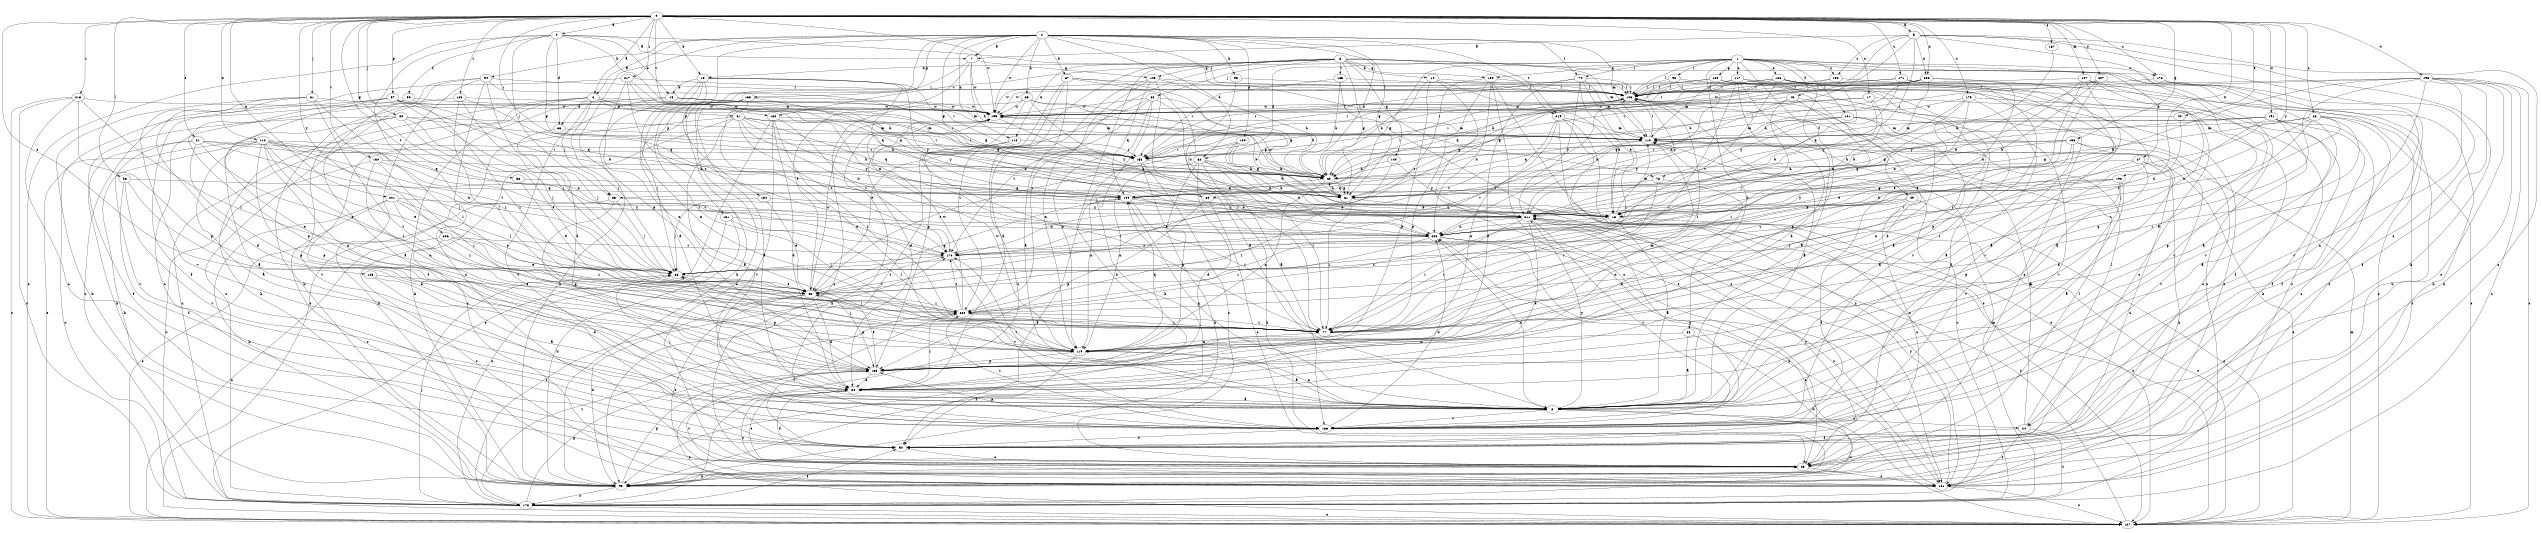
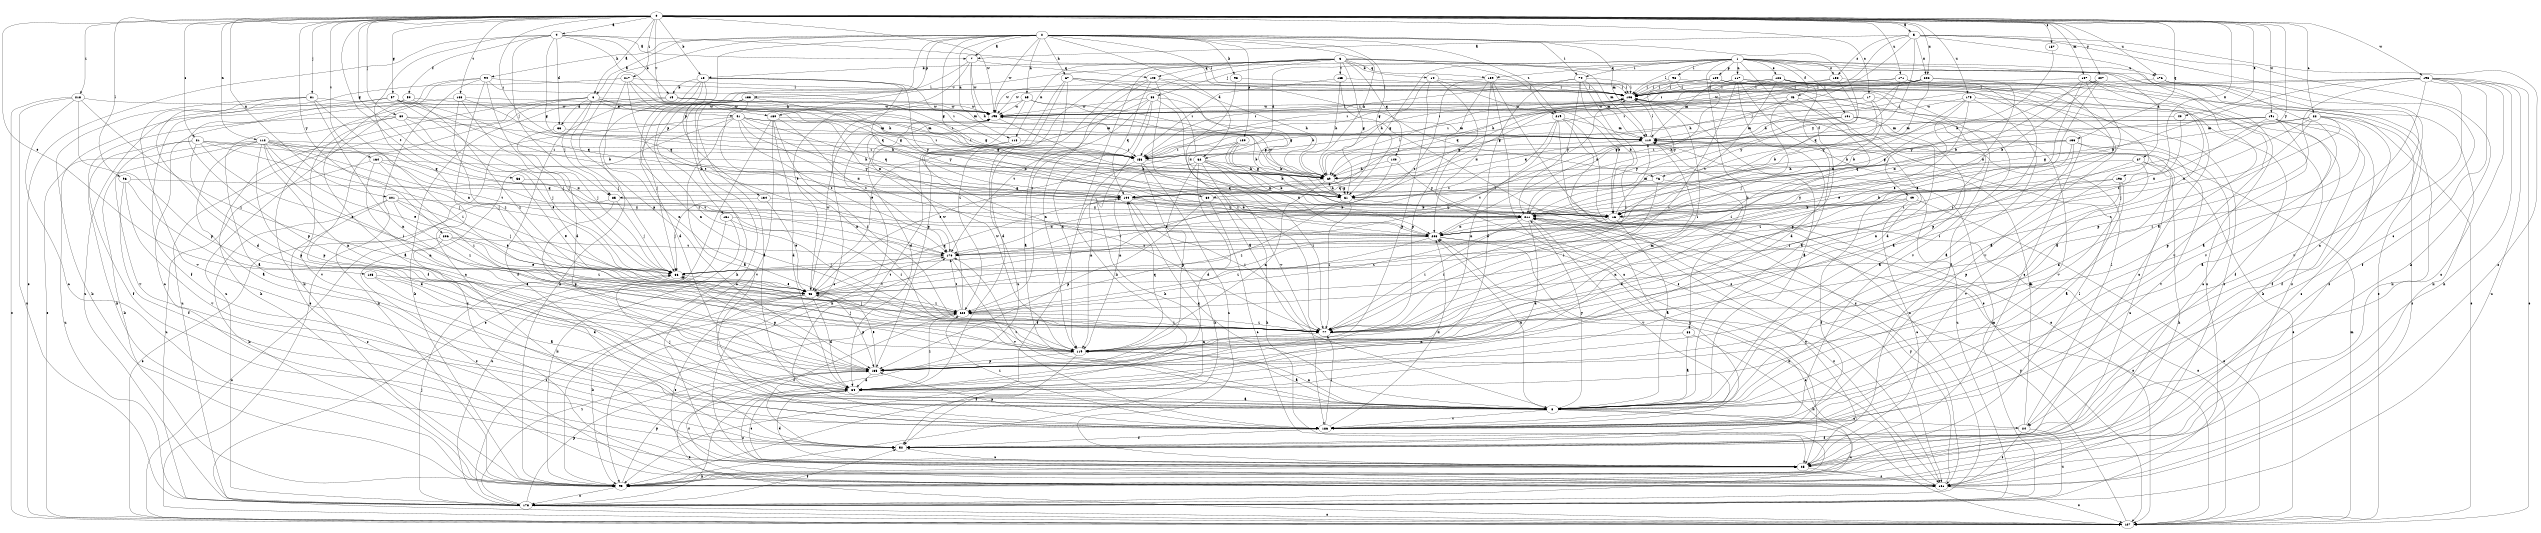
(1639, 192) -> none
(1249, 199) -> (1645, 46)
(403, 227) -> (403, 227)
(1282, 265) -> (1282, 265)
(542, 288) -> none
none -> (1331, 383)
